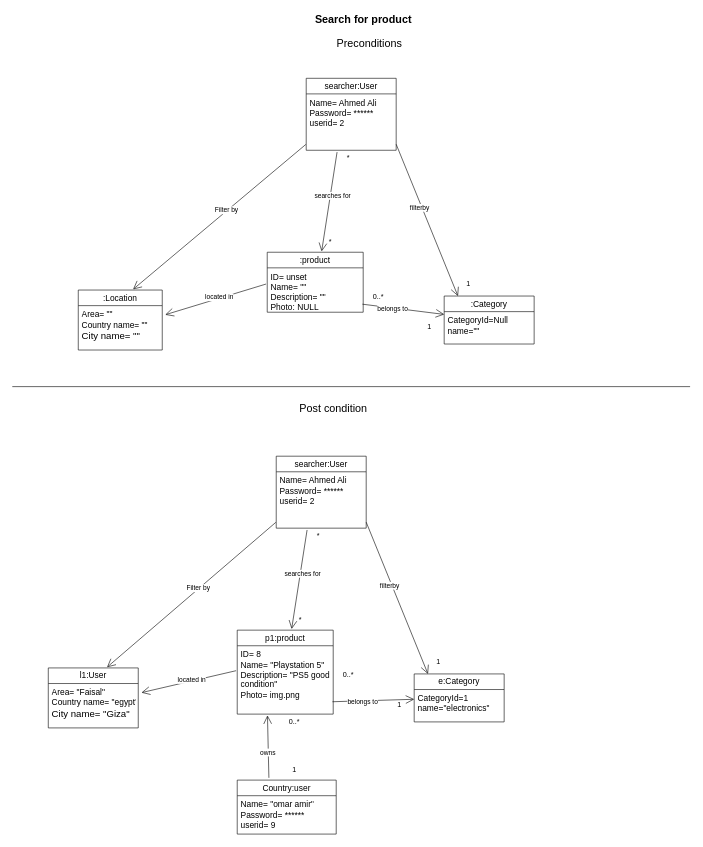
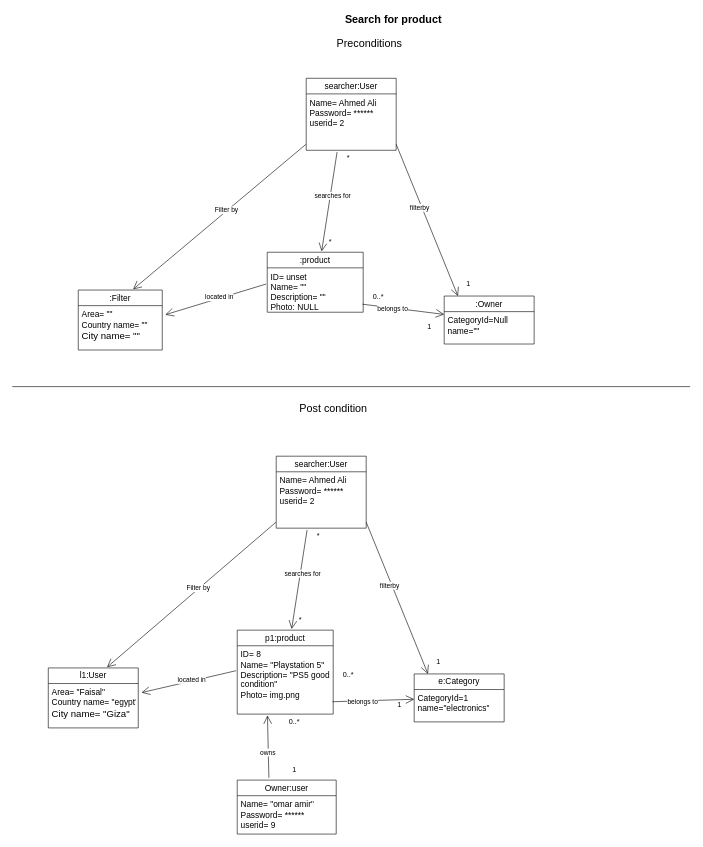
(363, 20) -> (393, 20)
(120, 298) -> (120, 298)
(489, 304) -> (489, 304)
(287, 788) -> (287, 788)
